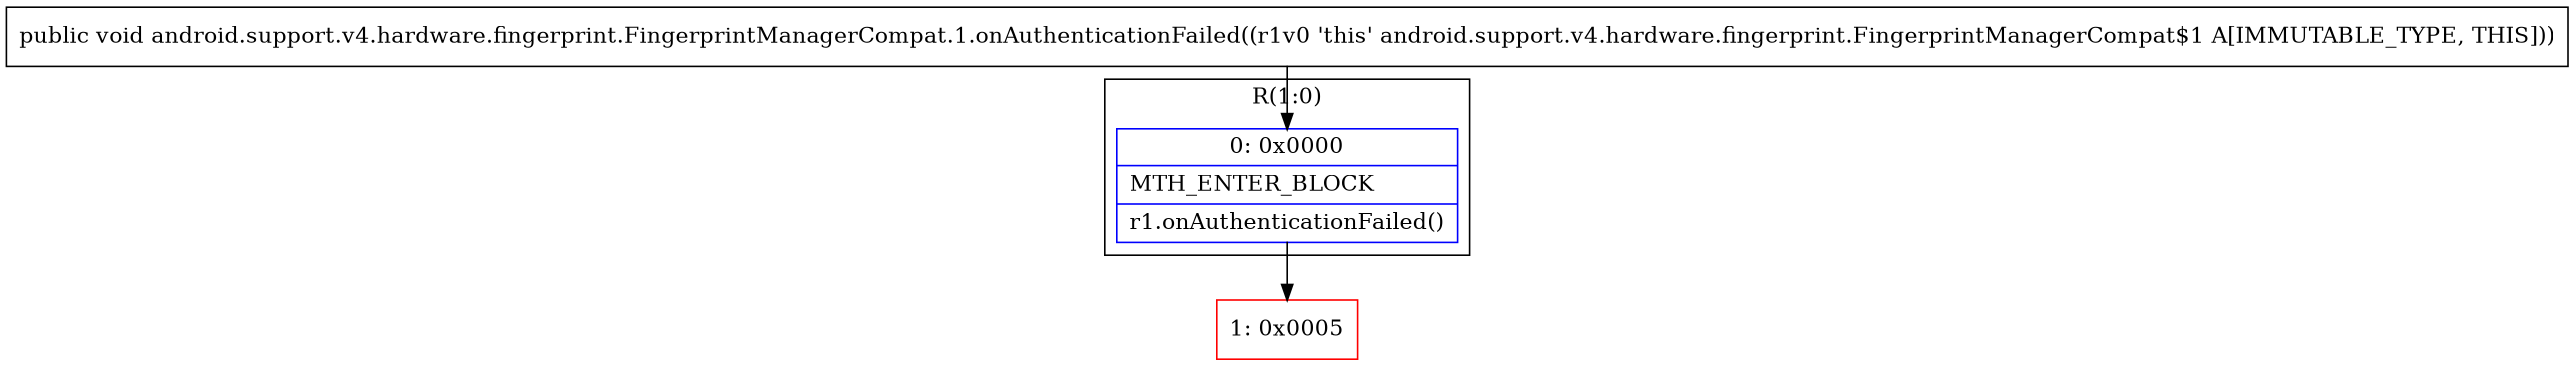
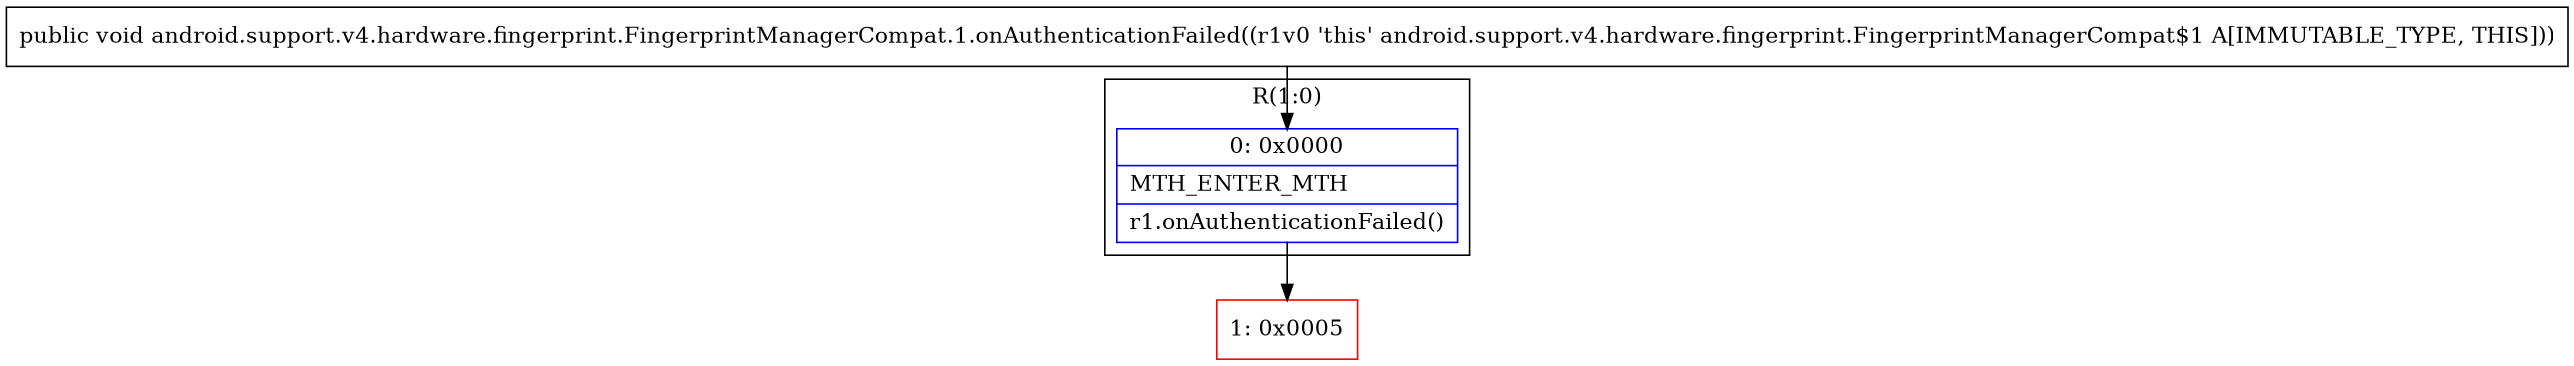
(1253, 184) -> (1239, 184)
